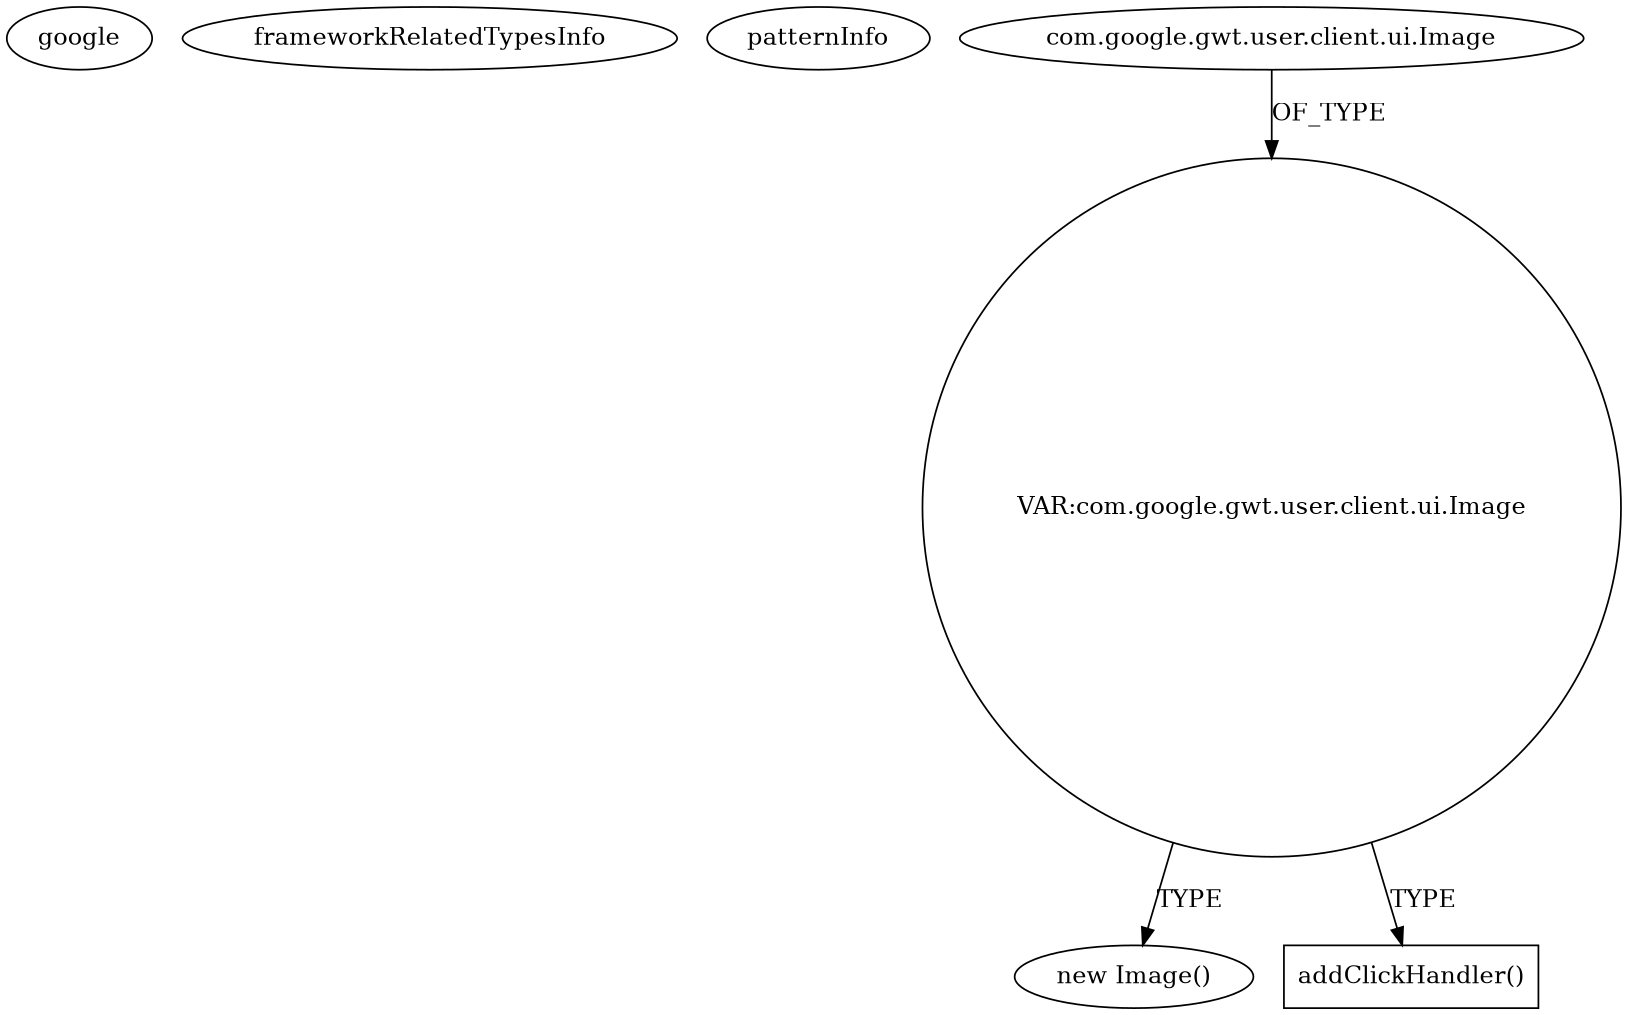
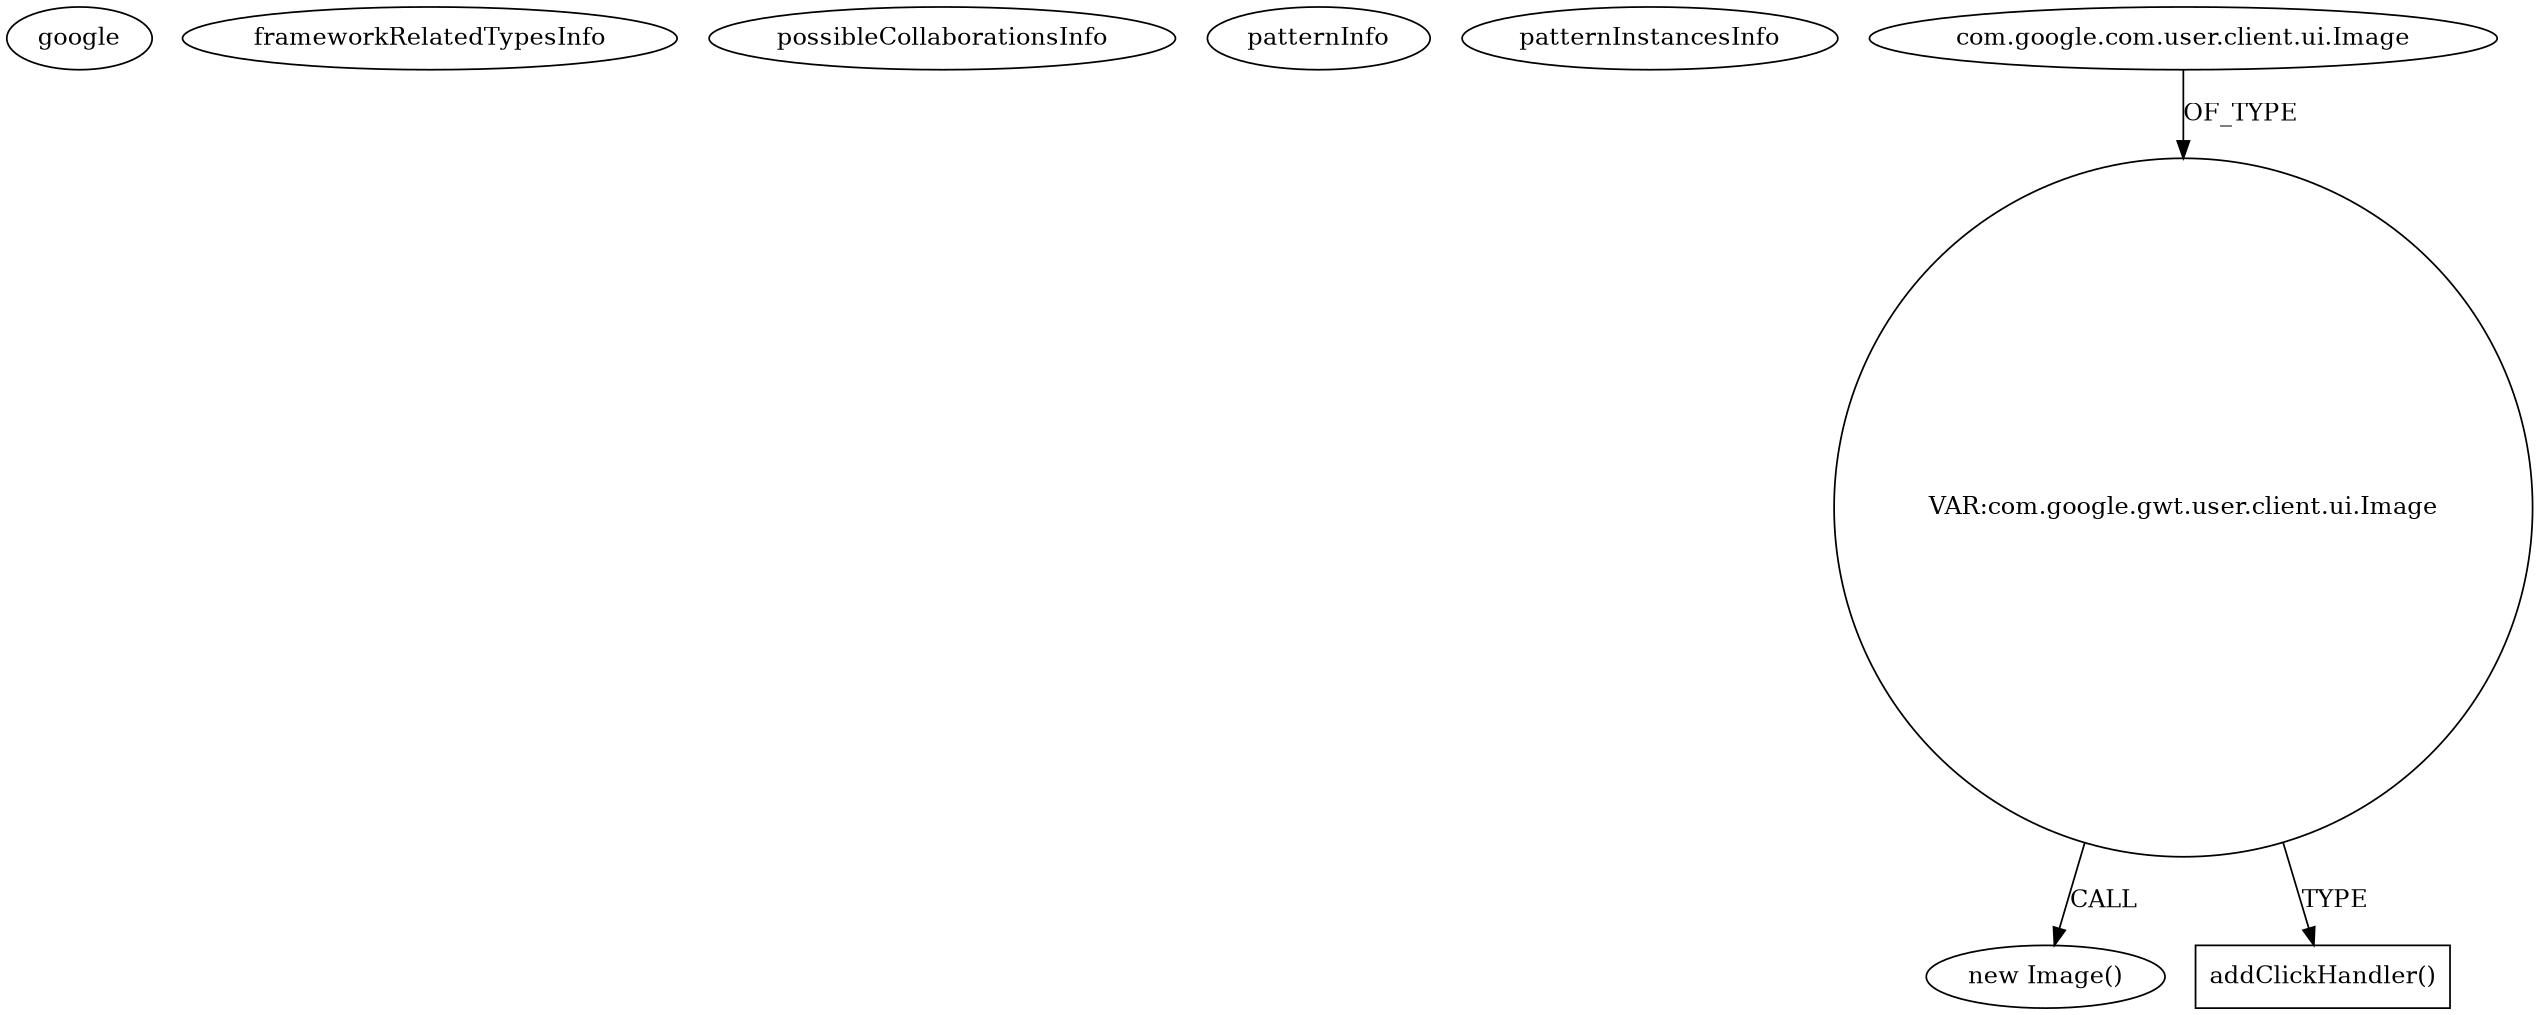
none -> (942, 38)
(1272, 38) -> (2183, 38)
none -> (1650, 38)
(1191, 901) -> (2104, 901)
